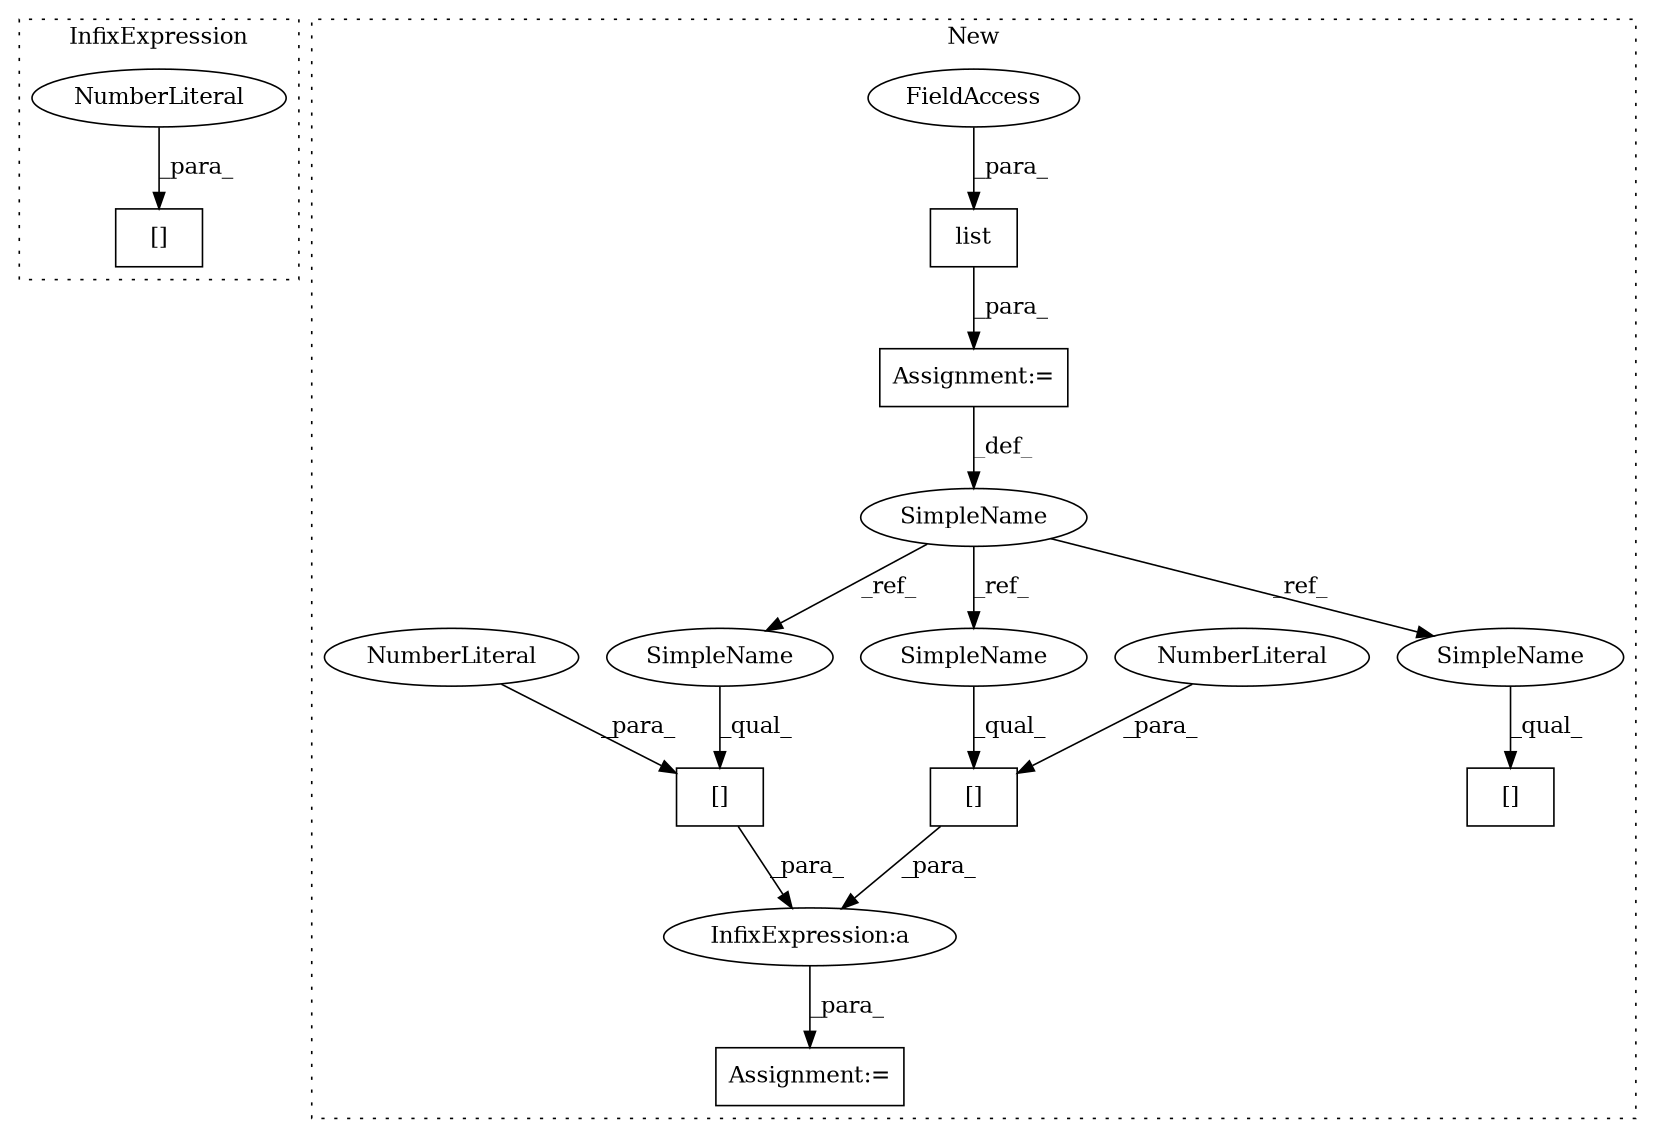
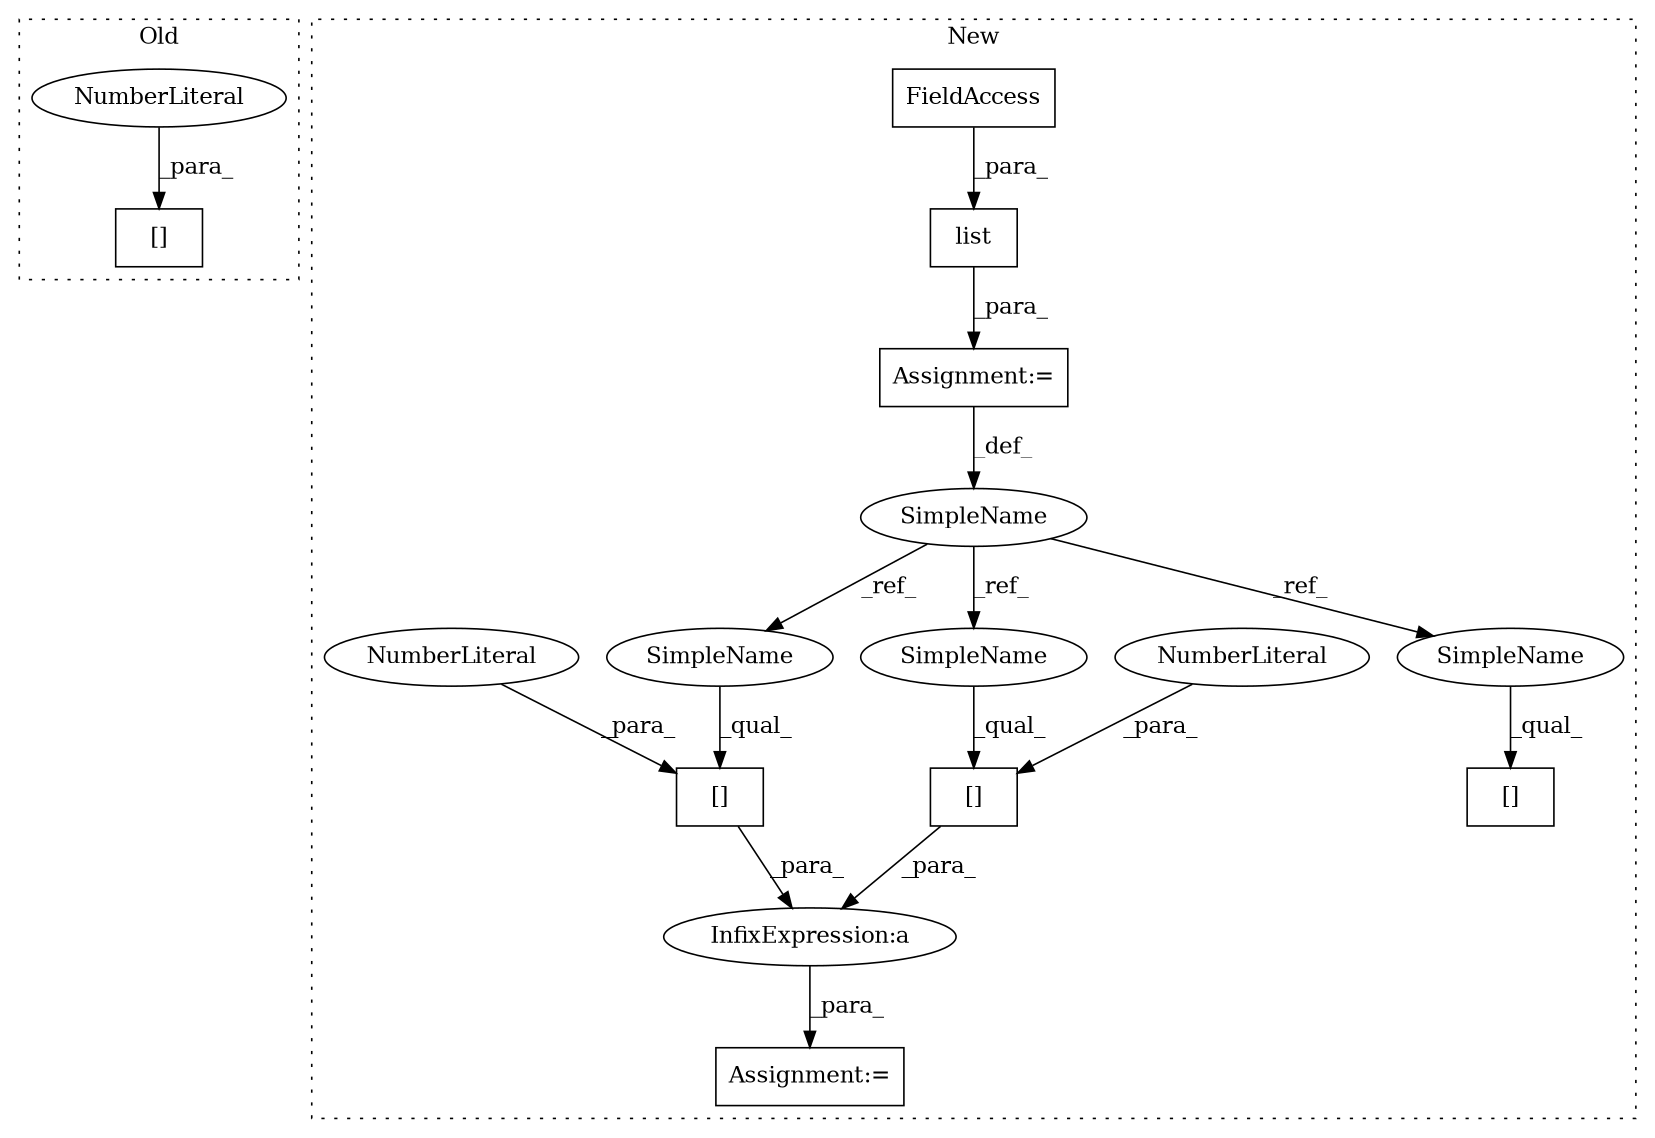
(159, 38) -> (159, 38)
(974, 98) -> (974, 98)
